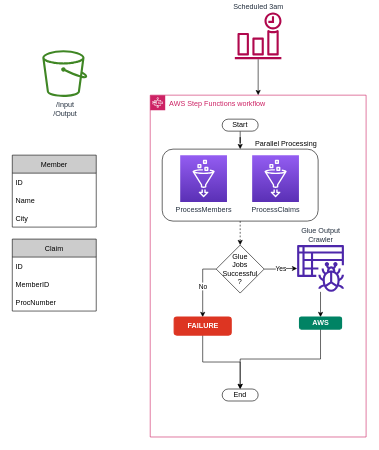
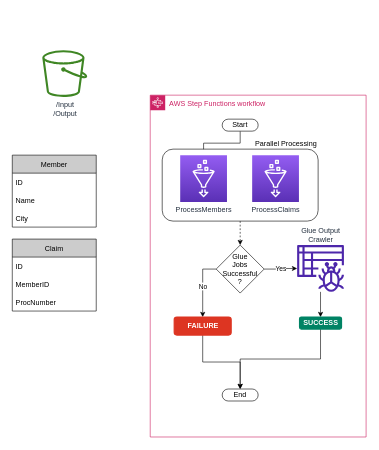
(258, 36) -> none
(258, 89) -> none
(240, 143) -> (204, 145)
(321, 323) -> (321, 323)
